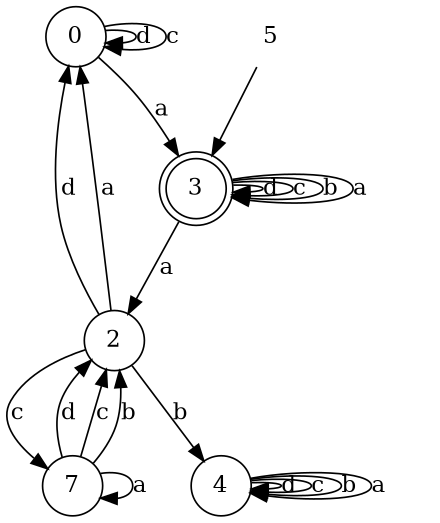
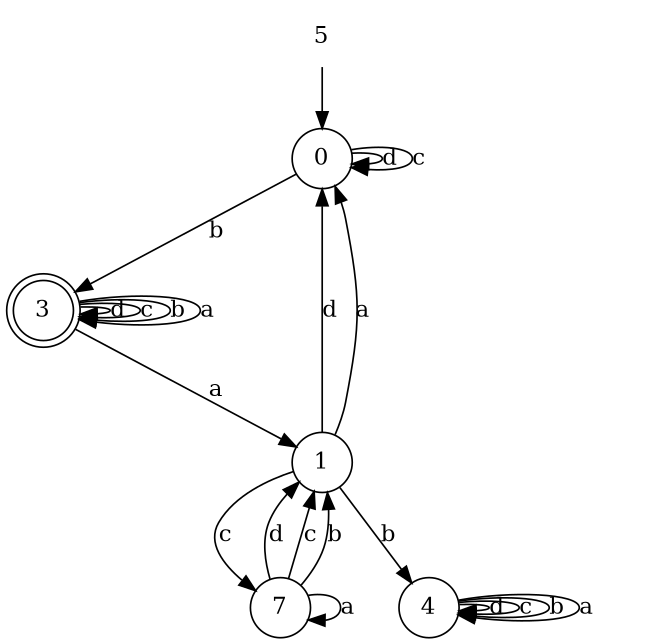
(238, 104) -> (322, 89)
(162, 109) -> (217, 231)
(114, 341) -> (322, 462)
